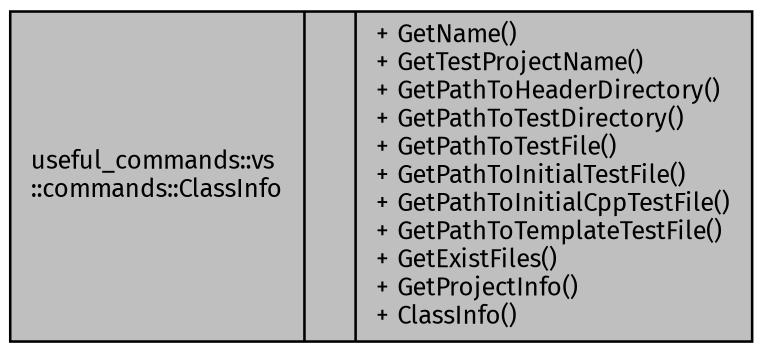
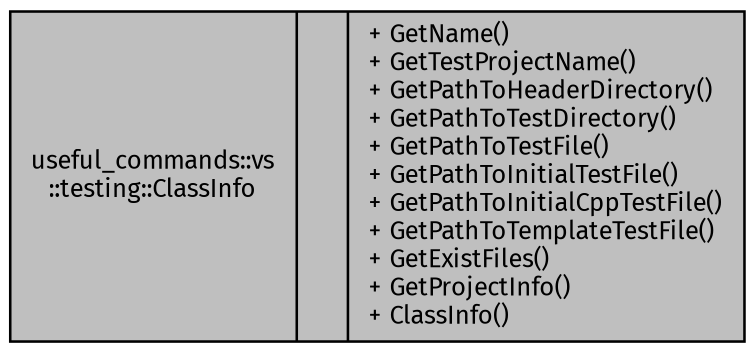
(157, 189) -> (154, 189)
